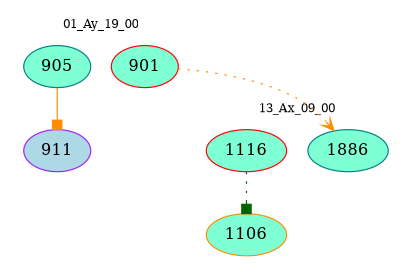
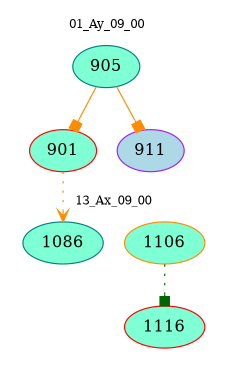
(101, 25) -> (107, 25)
none -> (88, 103)
(348, 151) -> (63, 243)
(246, 187) -> (165, 279)
